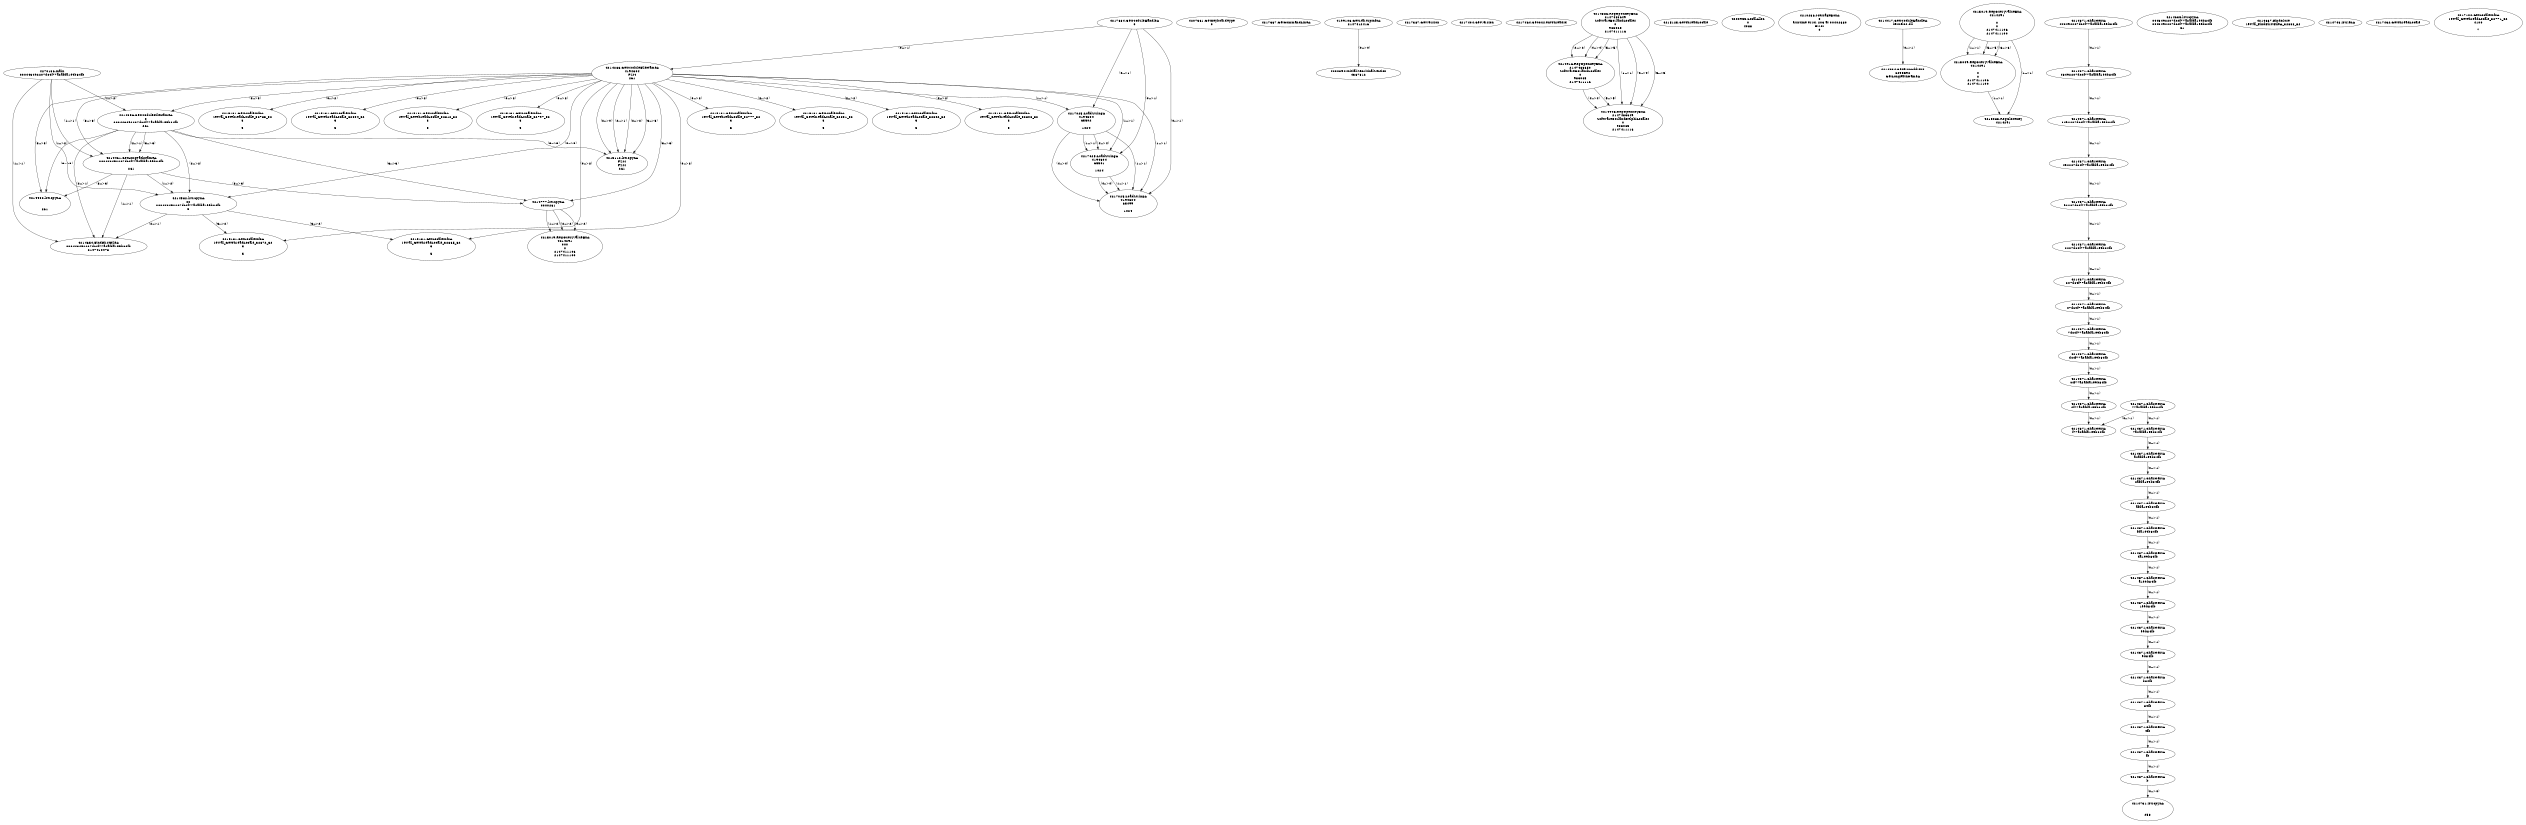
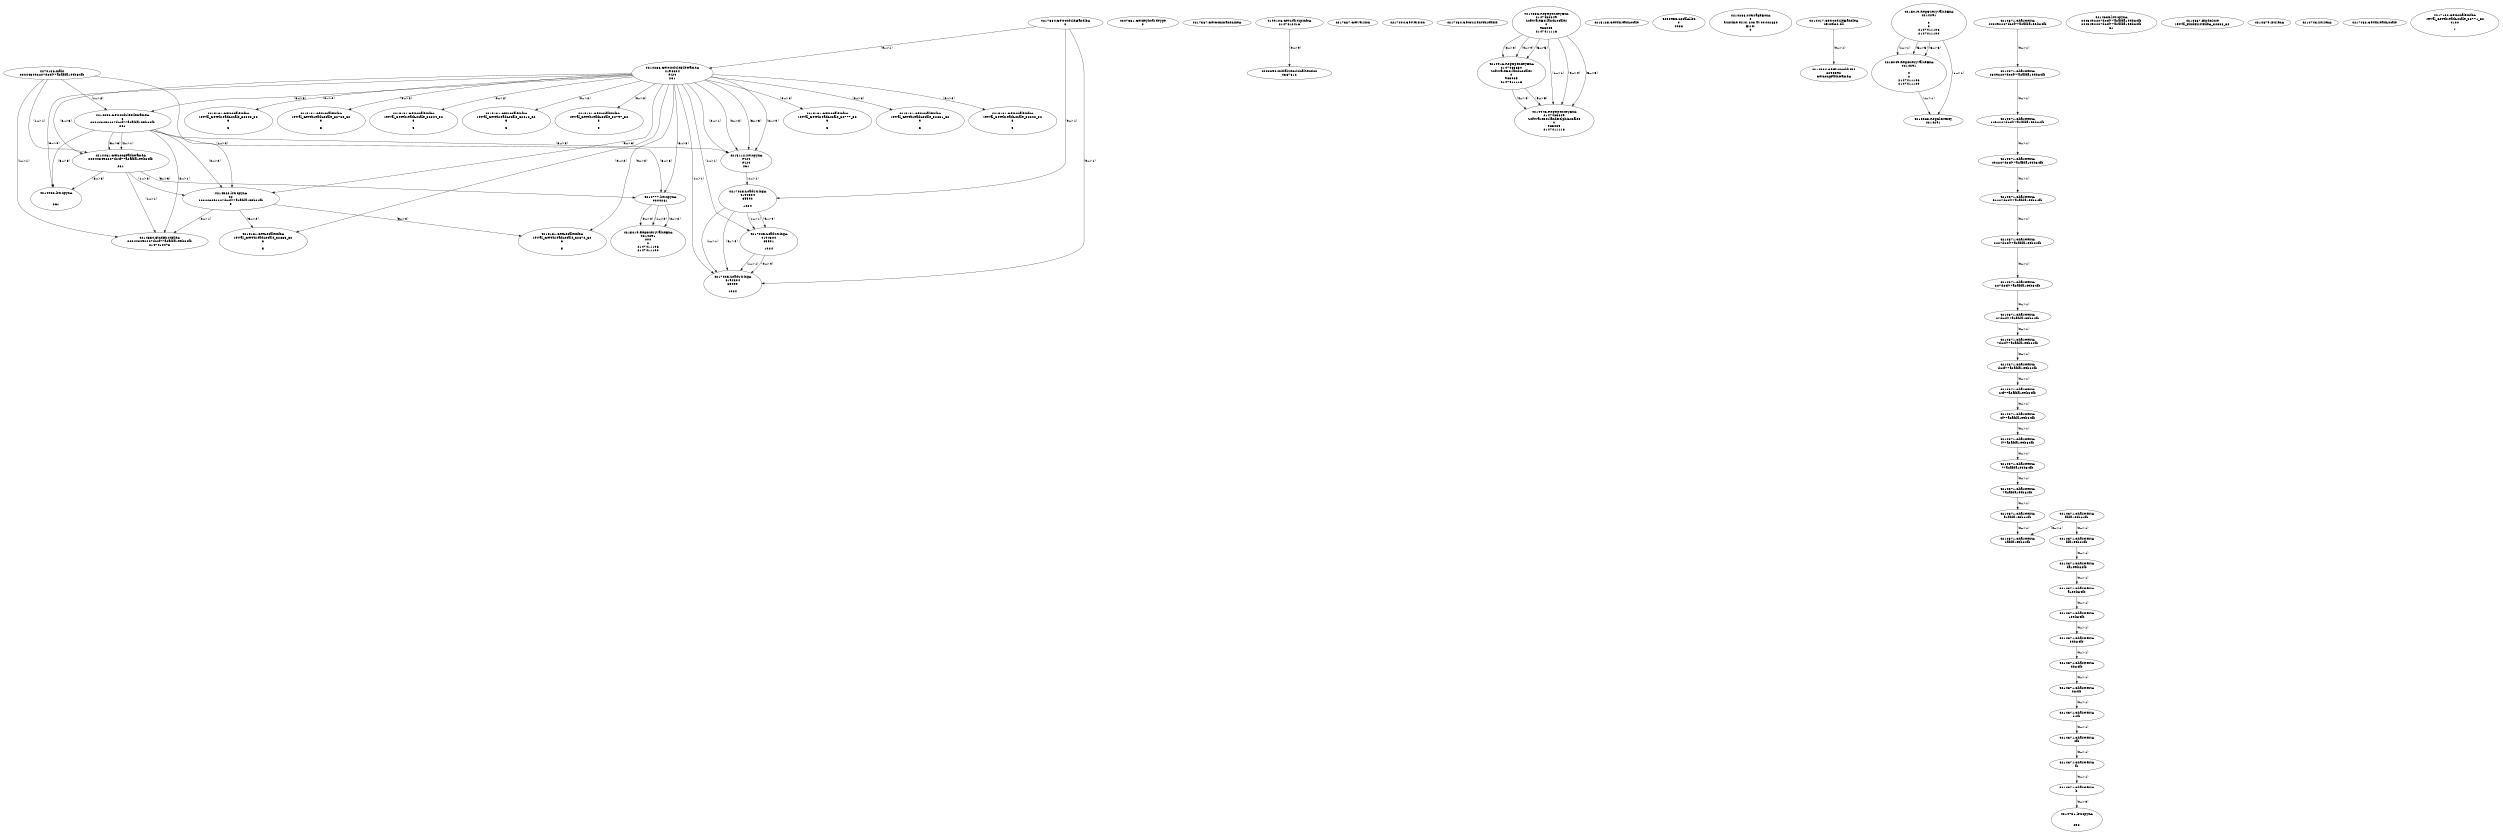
none -> (2269, 23)
(870, 91) -> (747, 177)
(1145, 94) -> none
(2119, 418) -> (2018, 452)
(2148, 492) -> (2048, 528)
